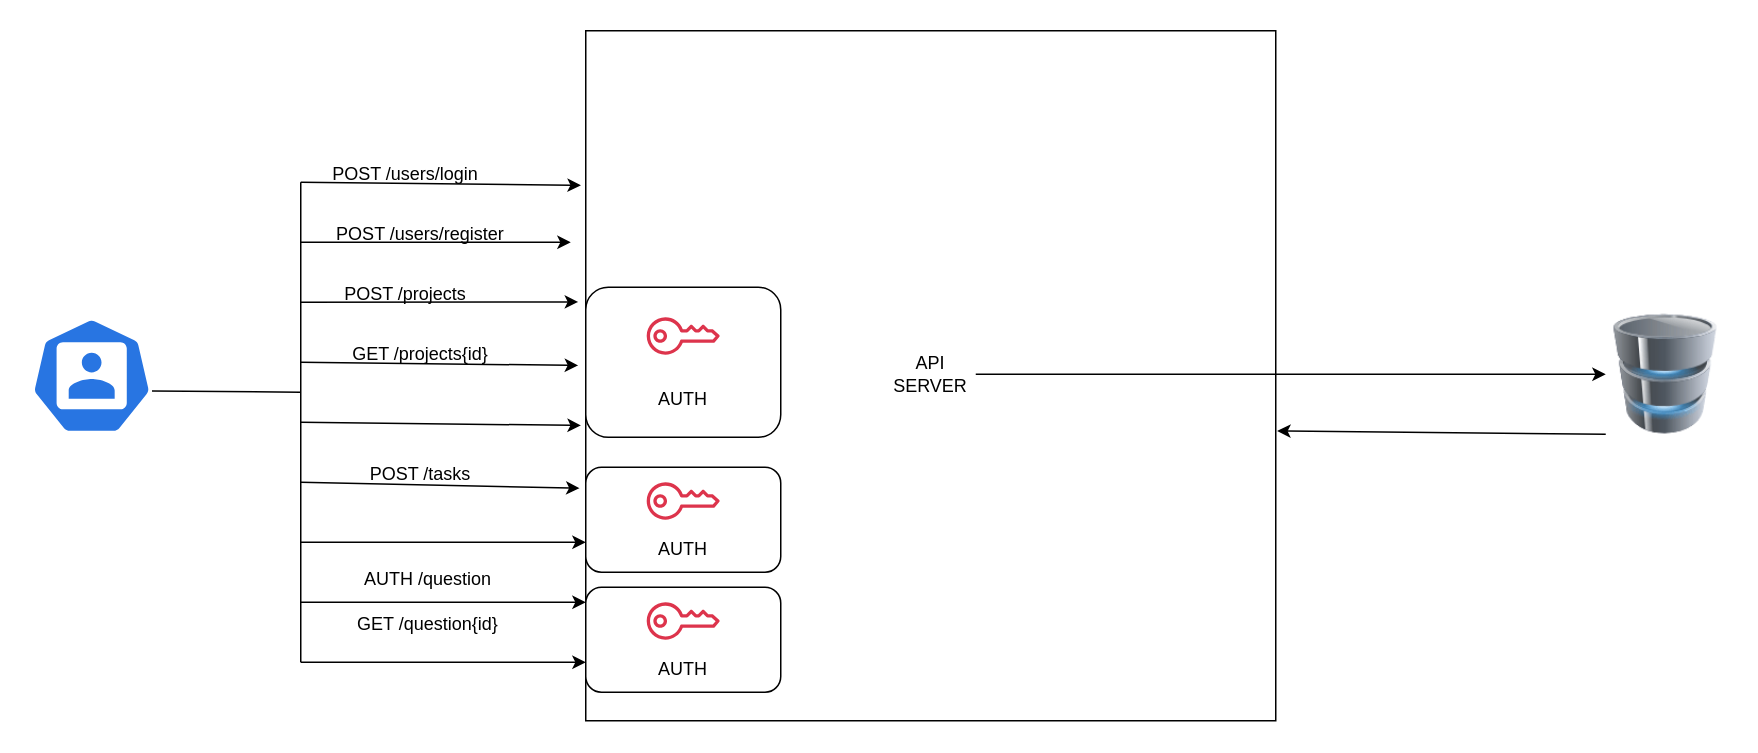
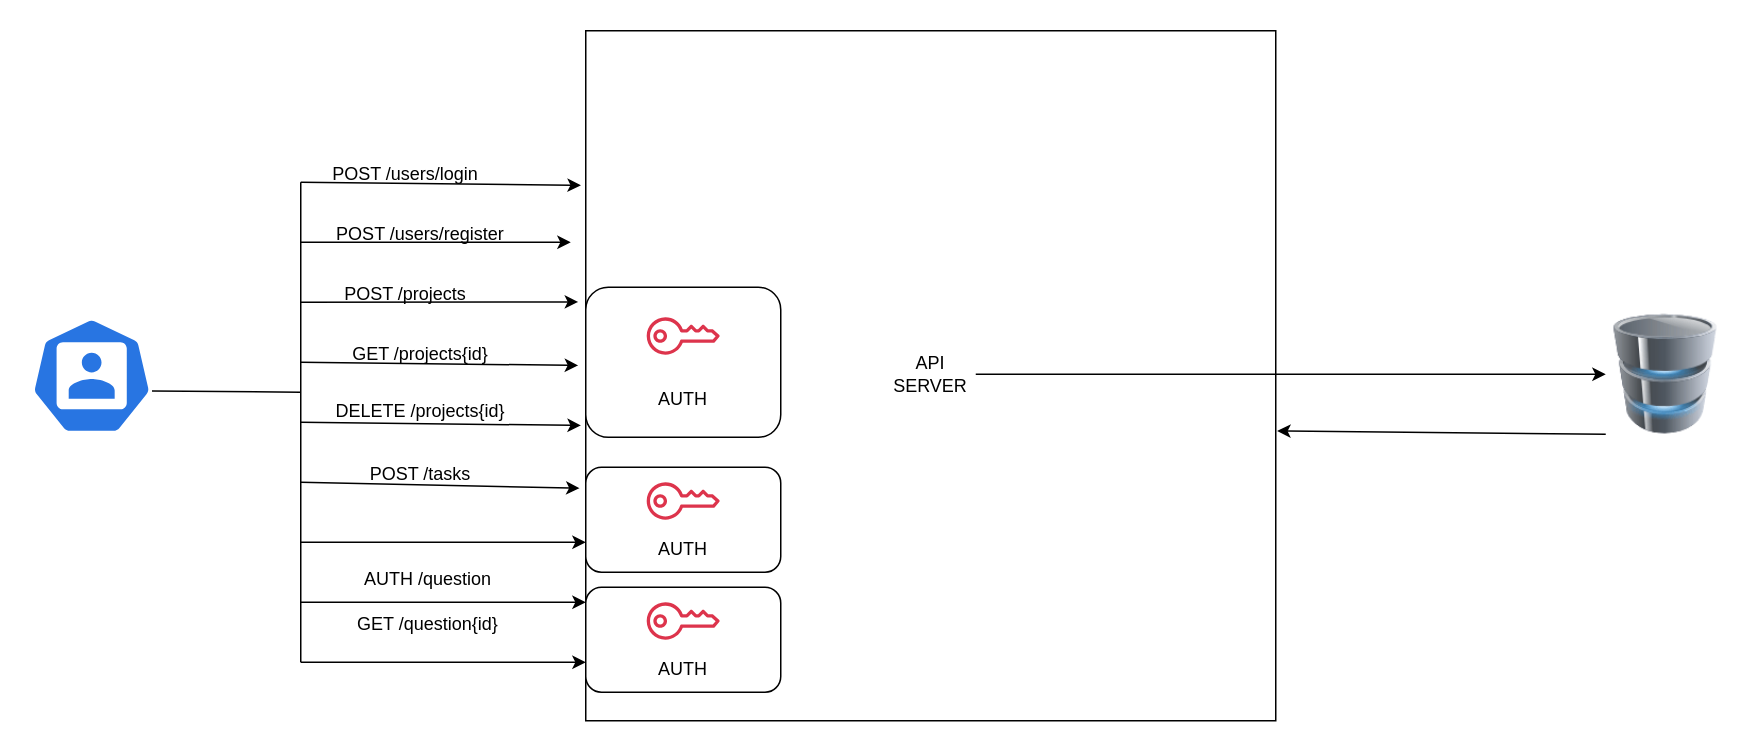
none -> (421, 412)
